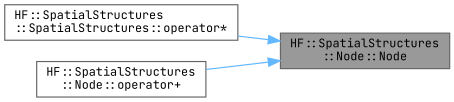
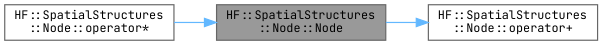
(121, 22) -> (89, 22)
(237, 66) -> (401, 22)
